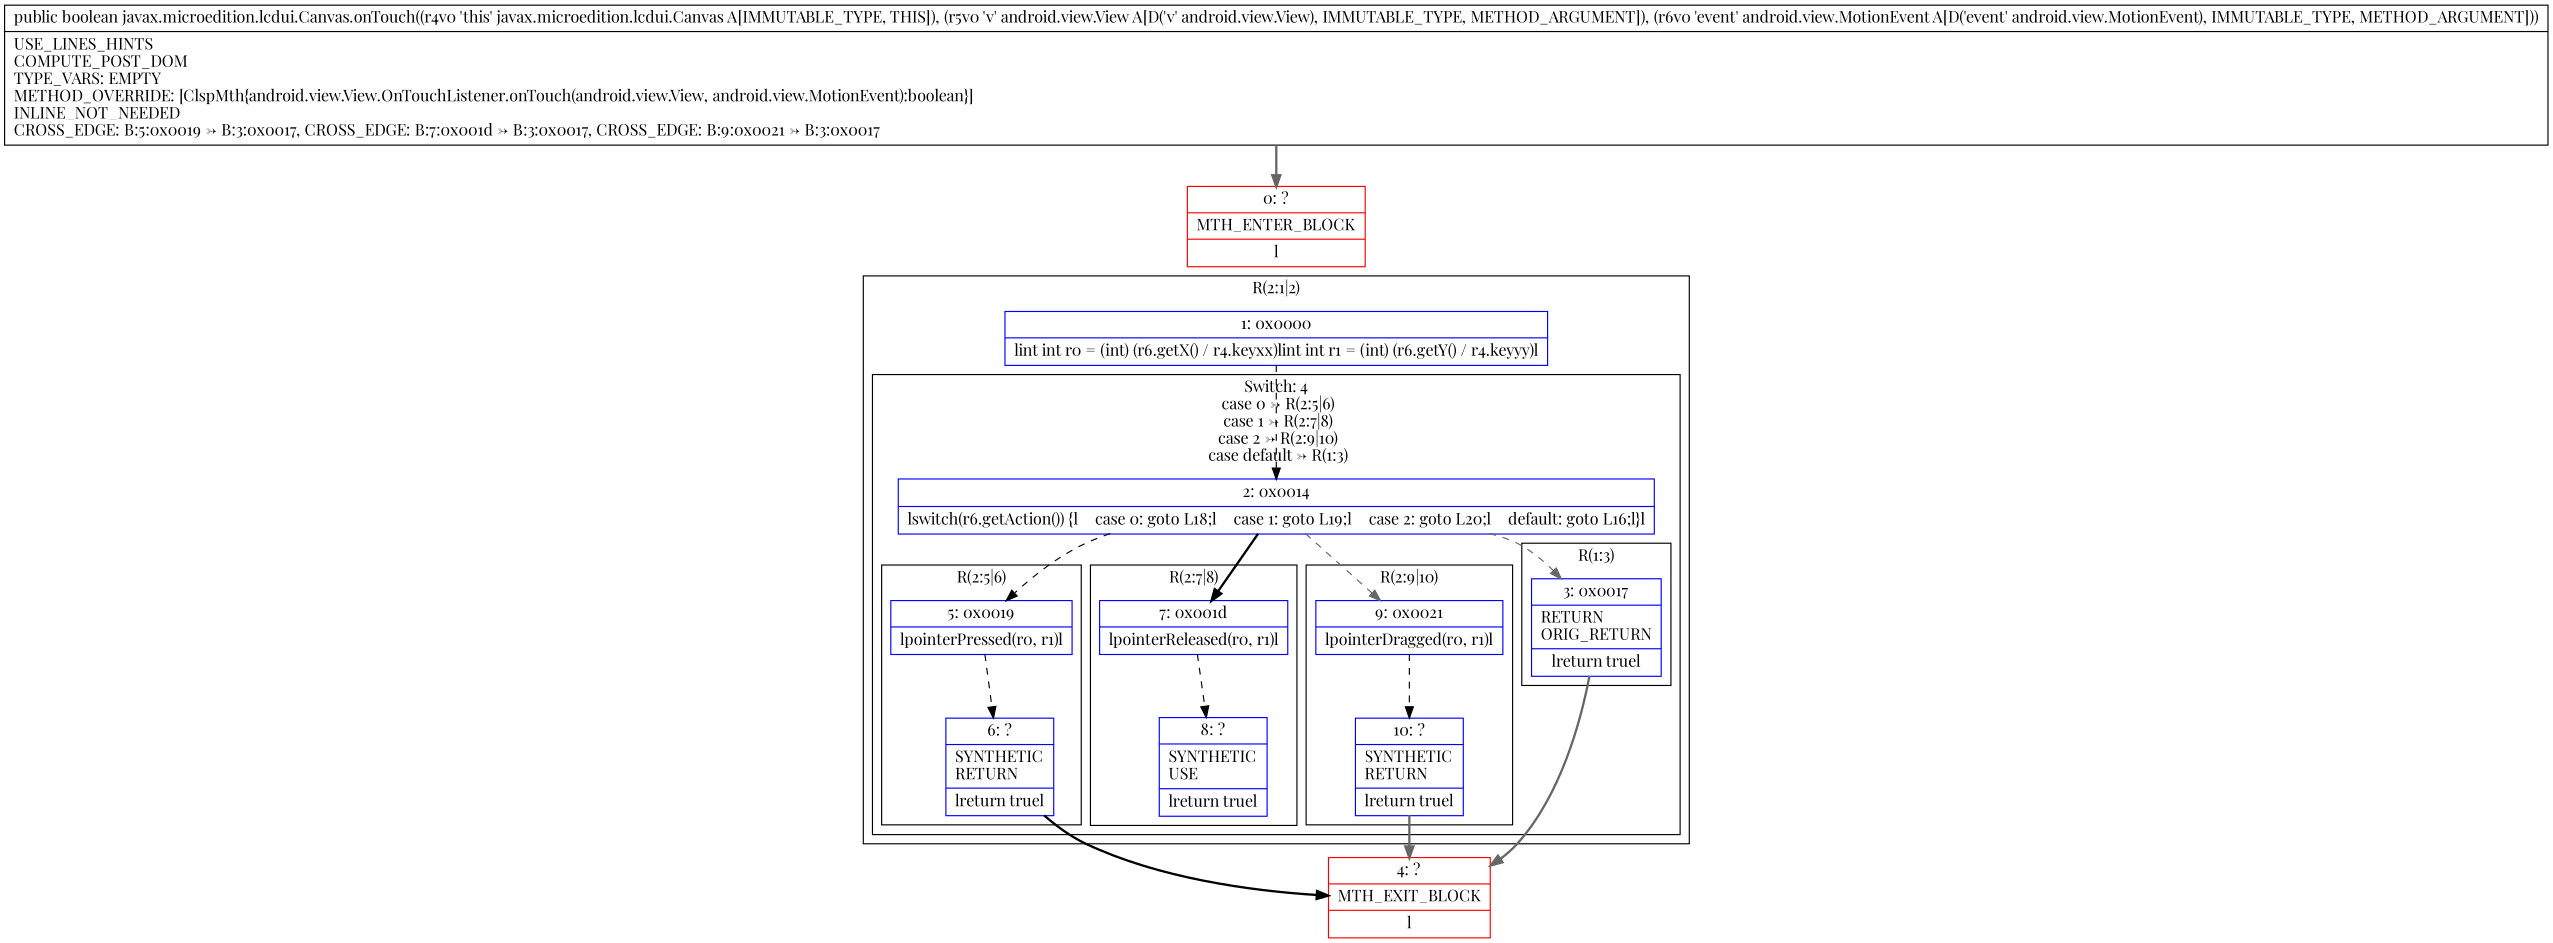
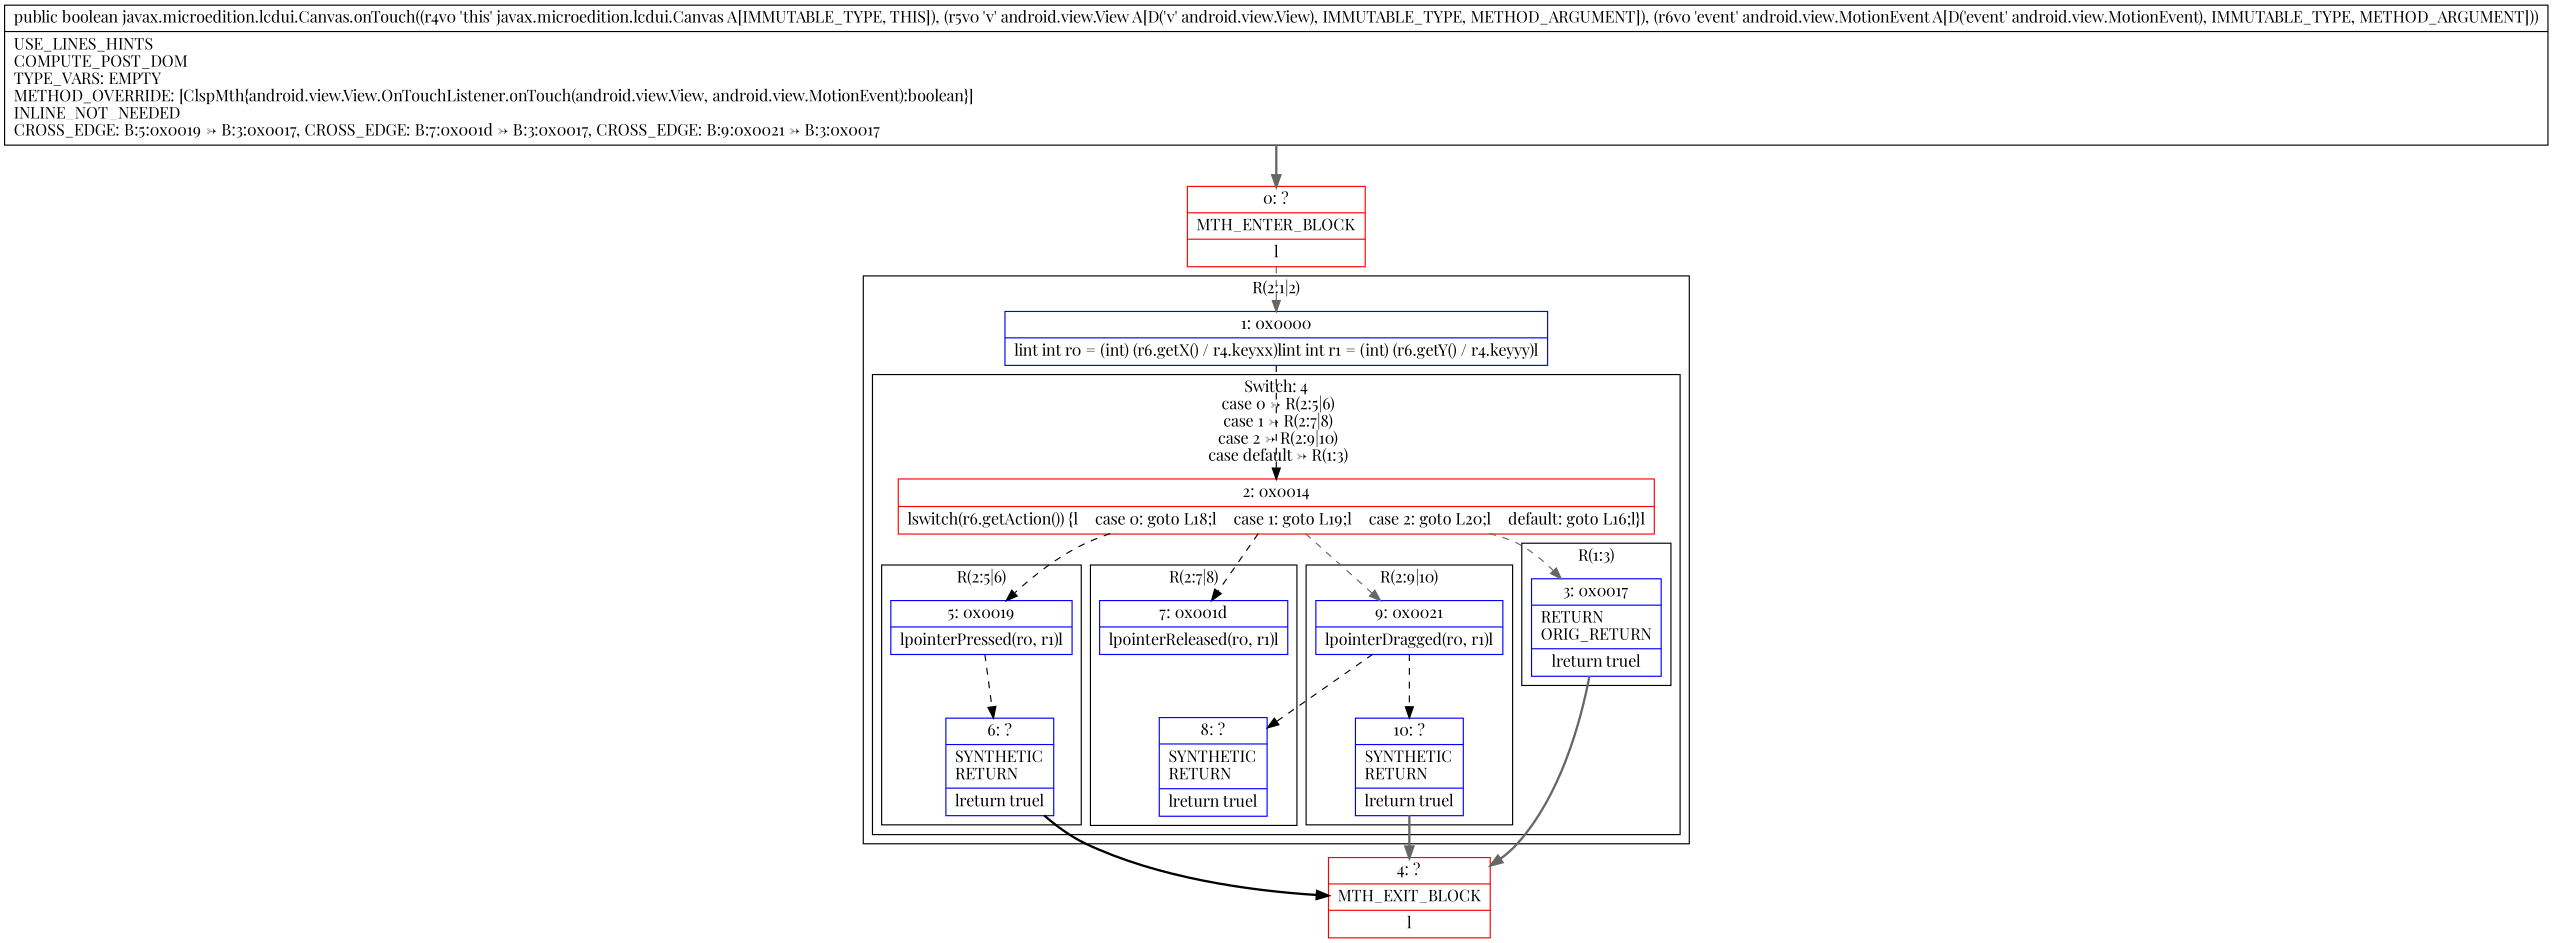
none -> (1276, 283)
(1276, 506) -> (1276, 506)
(1241, 558) -> (1241, 558)
(1201, 680) -> (1325, 688)
(1183, 774) -> (1200, 774)
